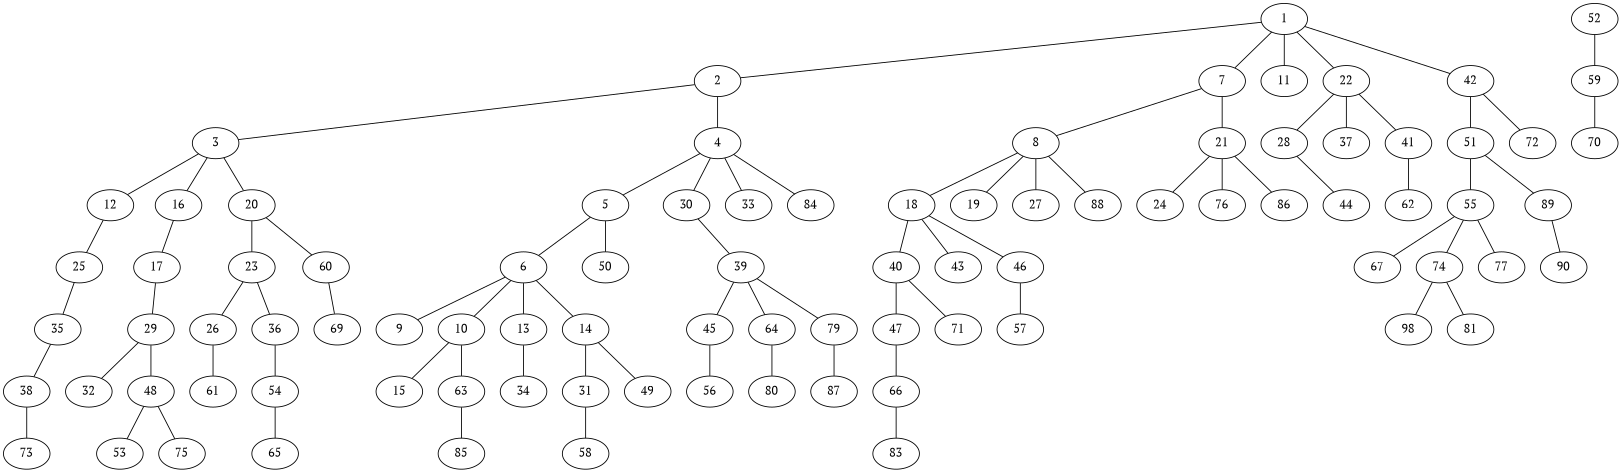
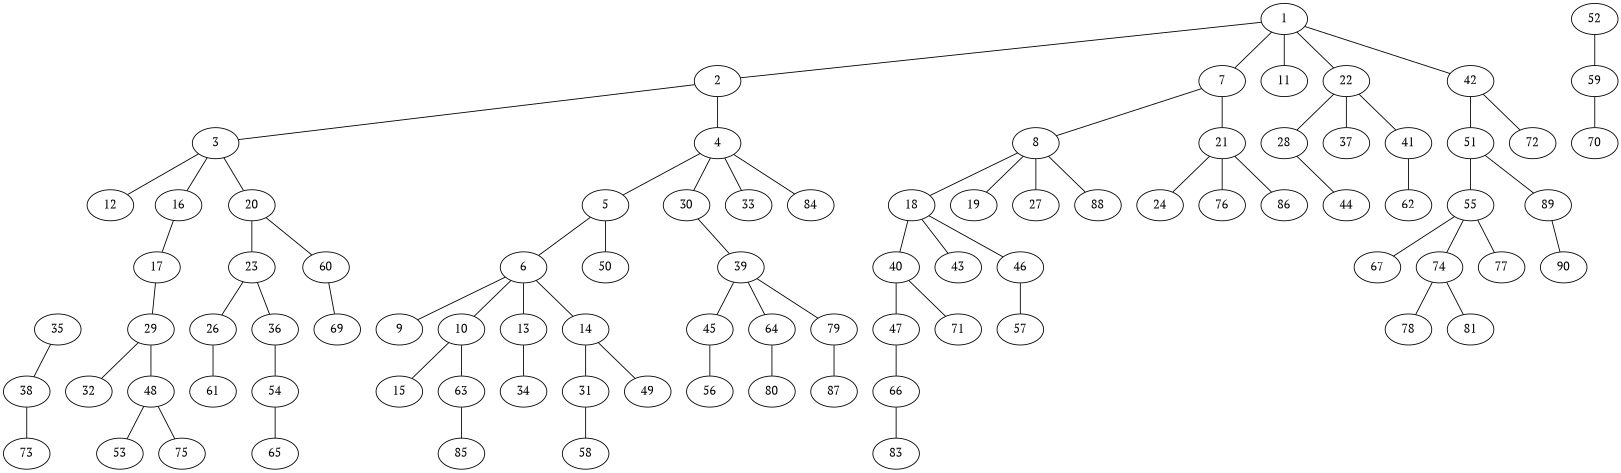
(79, 267) -> none
(1408, 329) -> (1408, 329)
